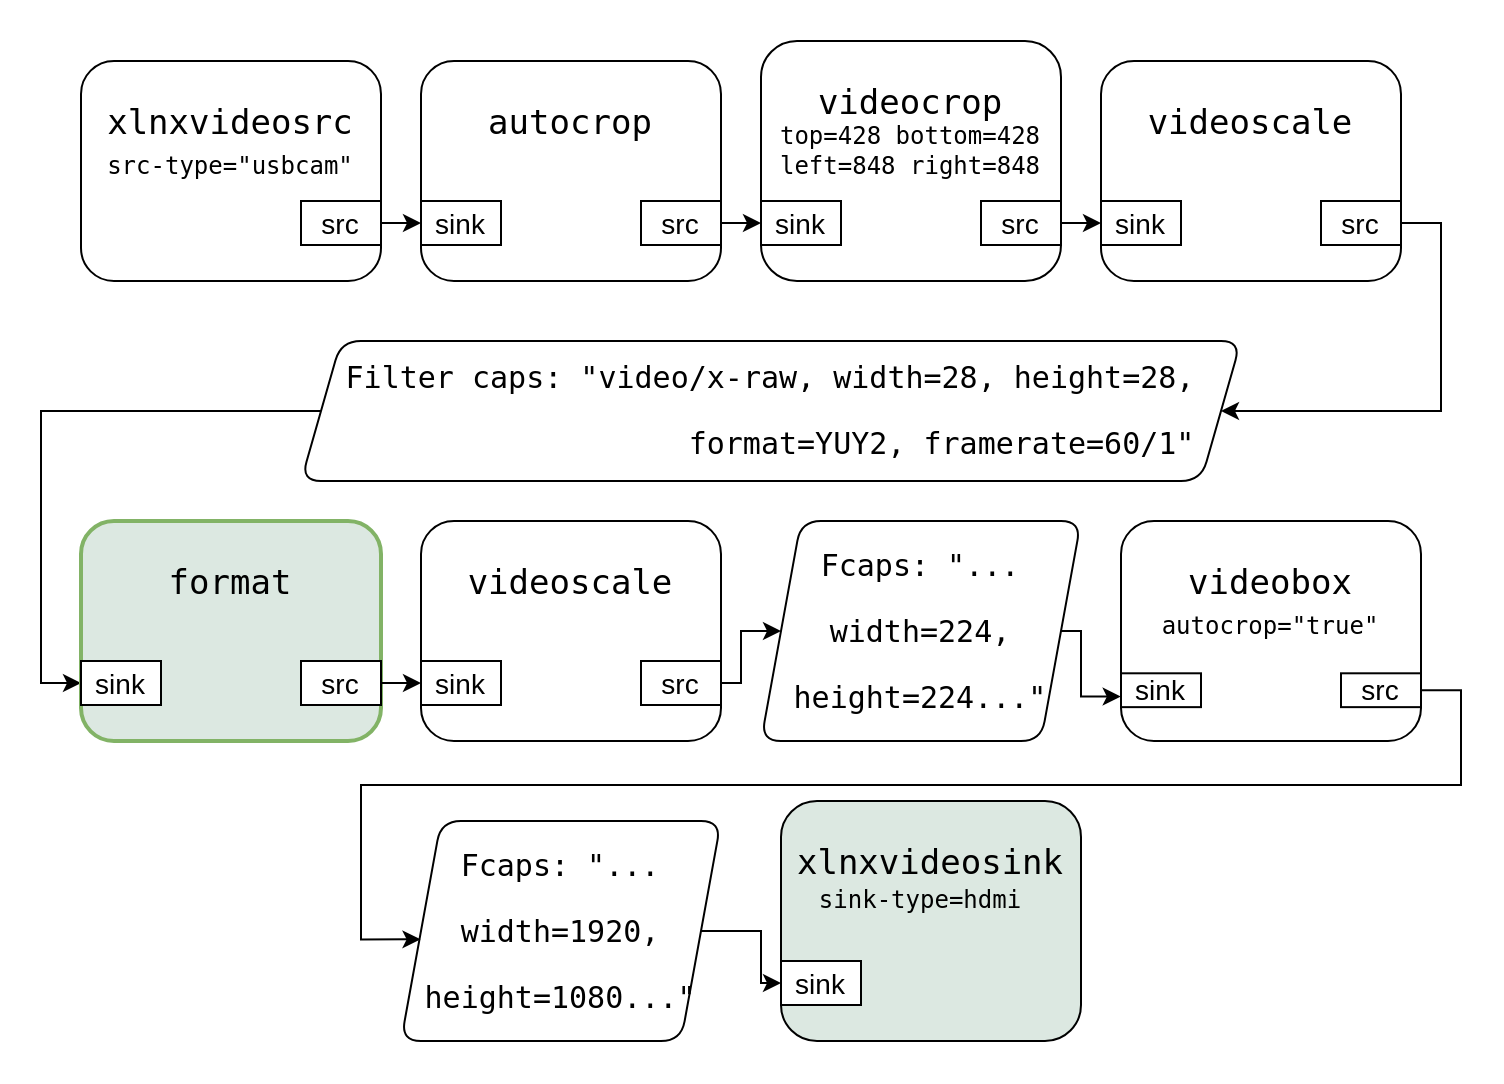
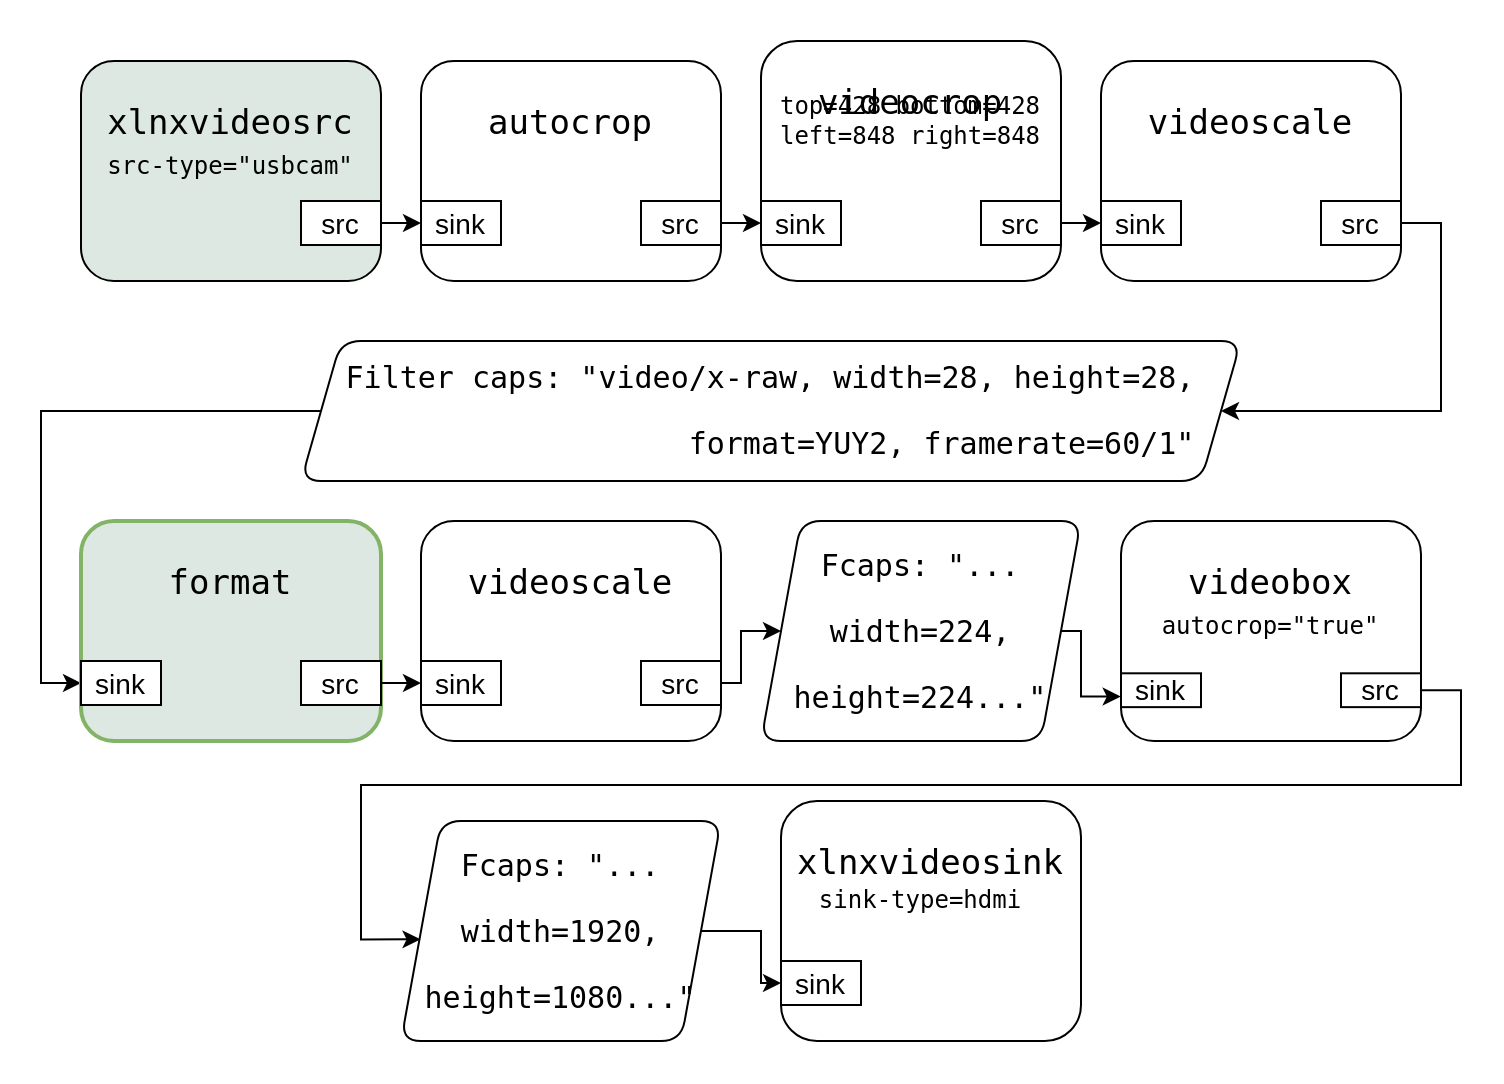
(911, 151) -> (911, 121)
(231, 171) -> (231, 171)
(931, 921) -> (931, 921)
